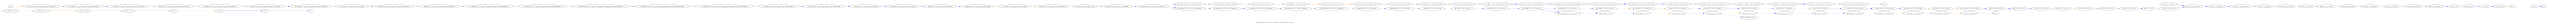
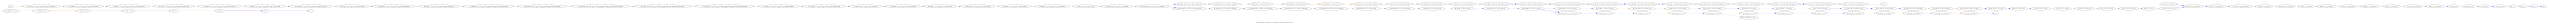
none -> (2523, 6)
